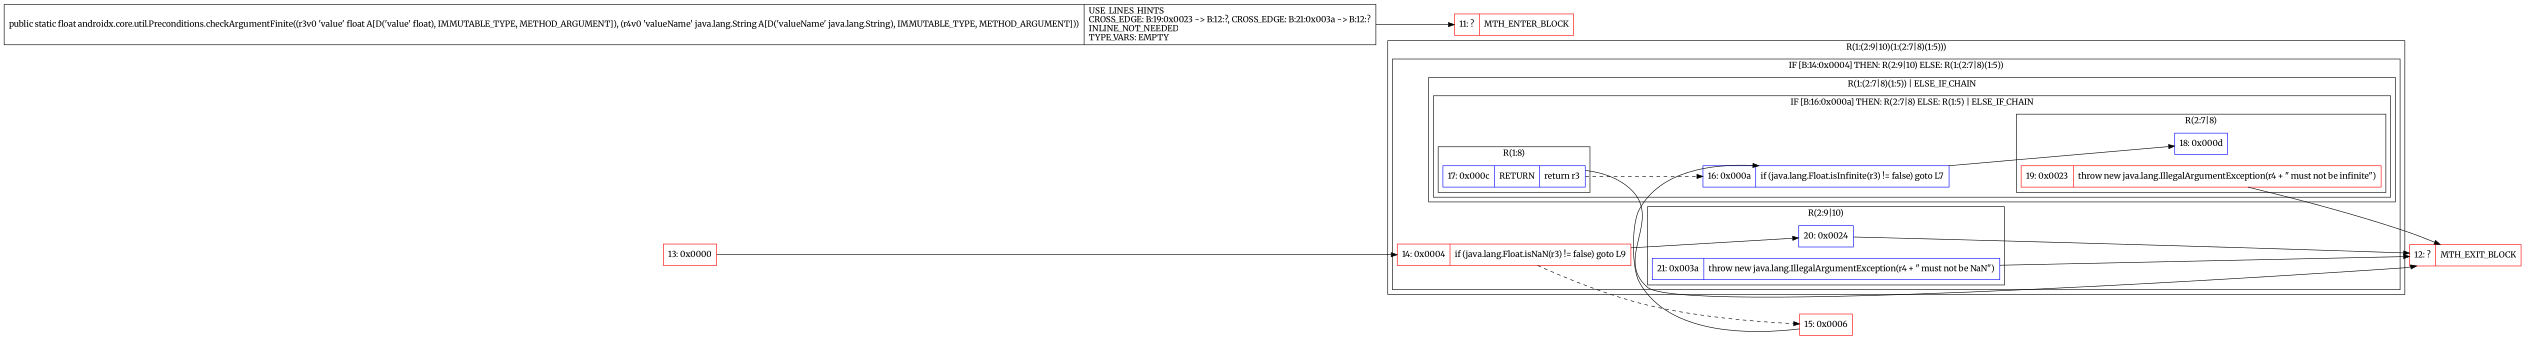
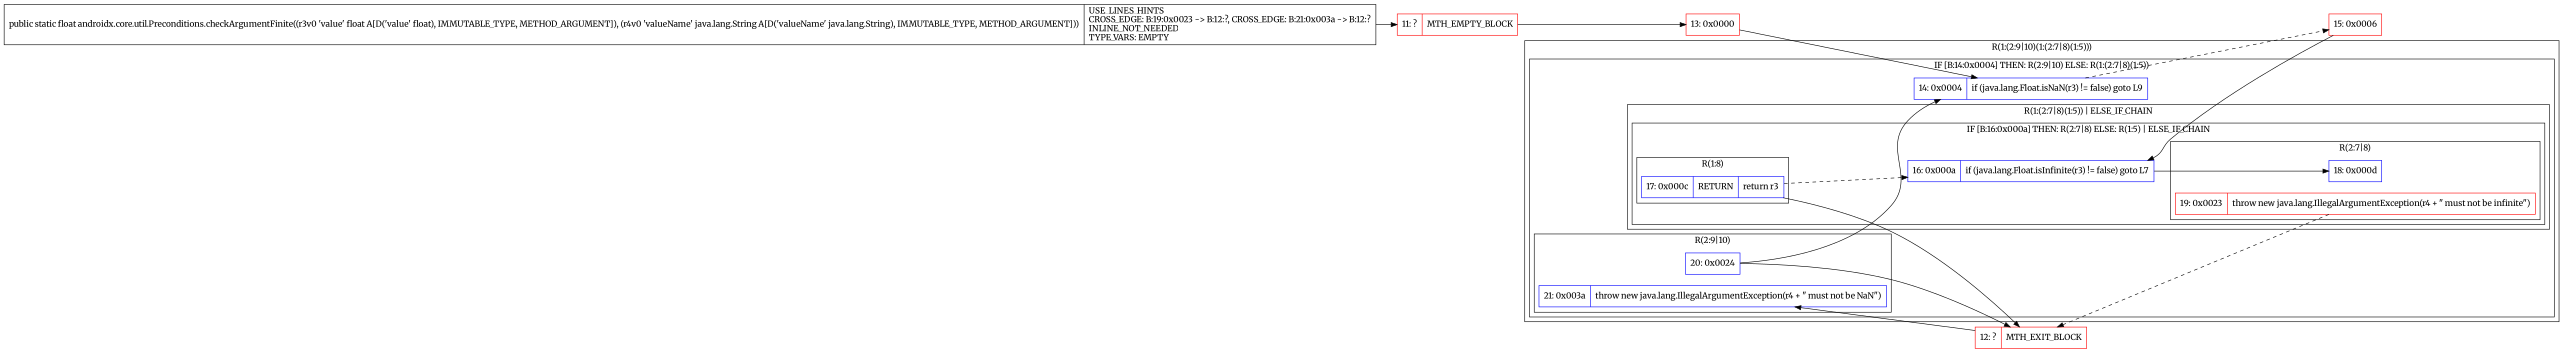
(1527, 24) -> (1470, 24)
none -> (1599, 25)
(2342, 212) -> (2196, 270)
(1712, 243) -> (1876, 220)
(1514, 255) -> (2031, 89)
(2202, 261) -> (1888, 319)
